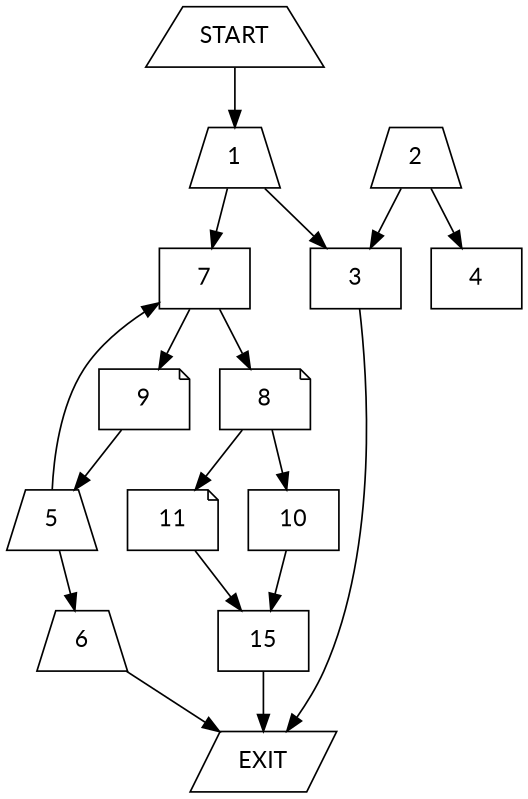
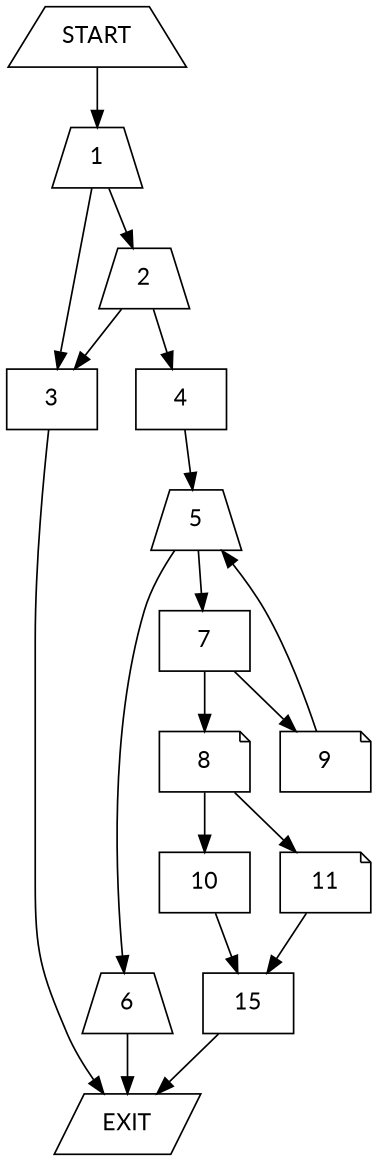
(222, 210) -> (118, 210)
none -> (188, 451)
